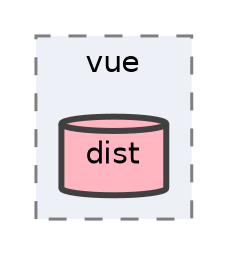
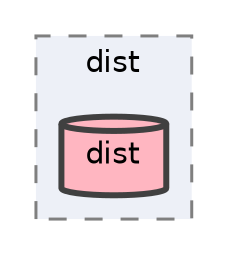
(114, 64) -> (114, 64)
